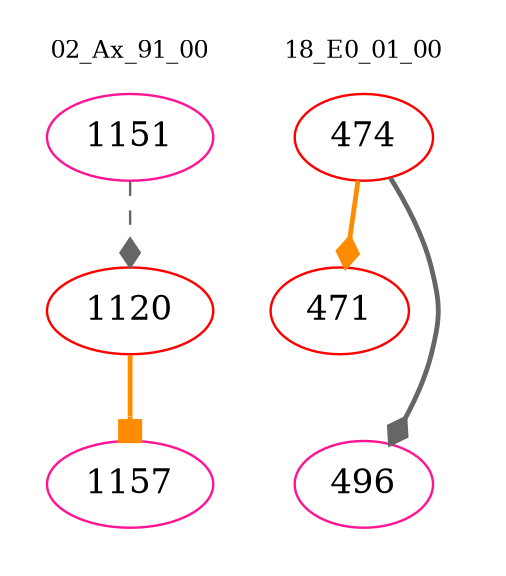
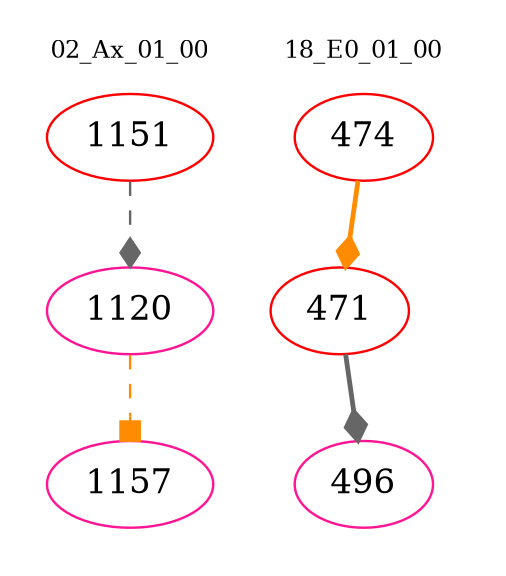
(130, 52) -> (130, 52)
(130, 137) -> (130, 137)
(437, 296) -> (350, 383)
(130, 311) -> (130, 311)
(130, 386) -> (130, 386)
